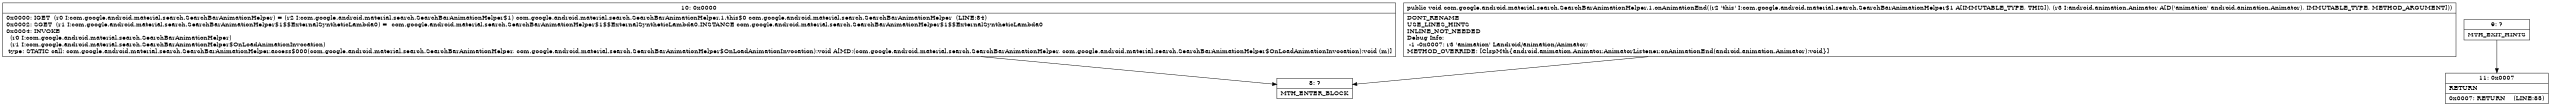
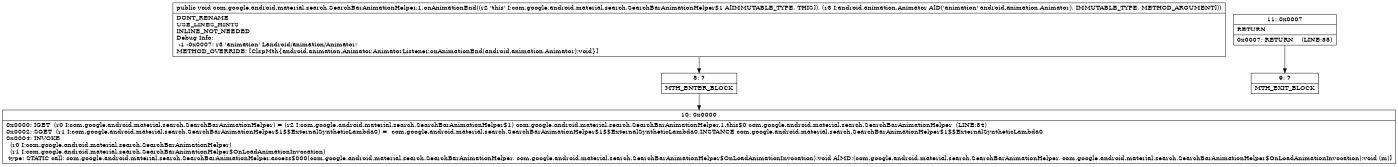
(2497, 35) -> (1285, 88)
(2497, 54) -> (1285, 57)
(1127, 70) -> (699, 99)
